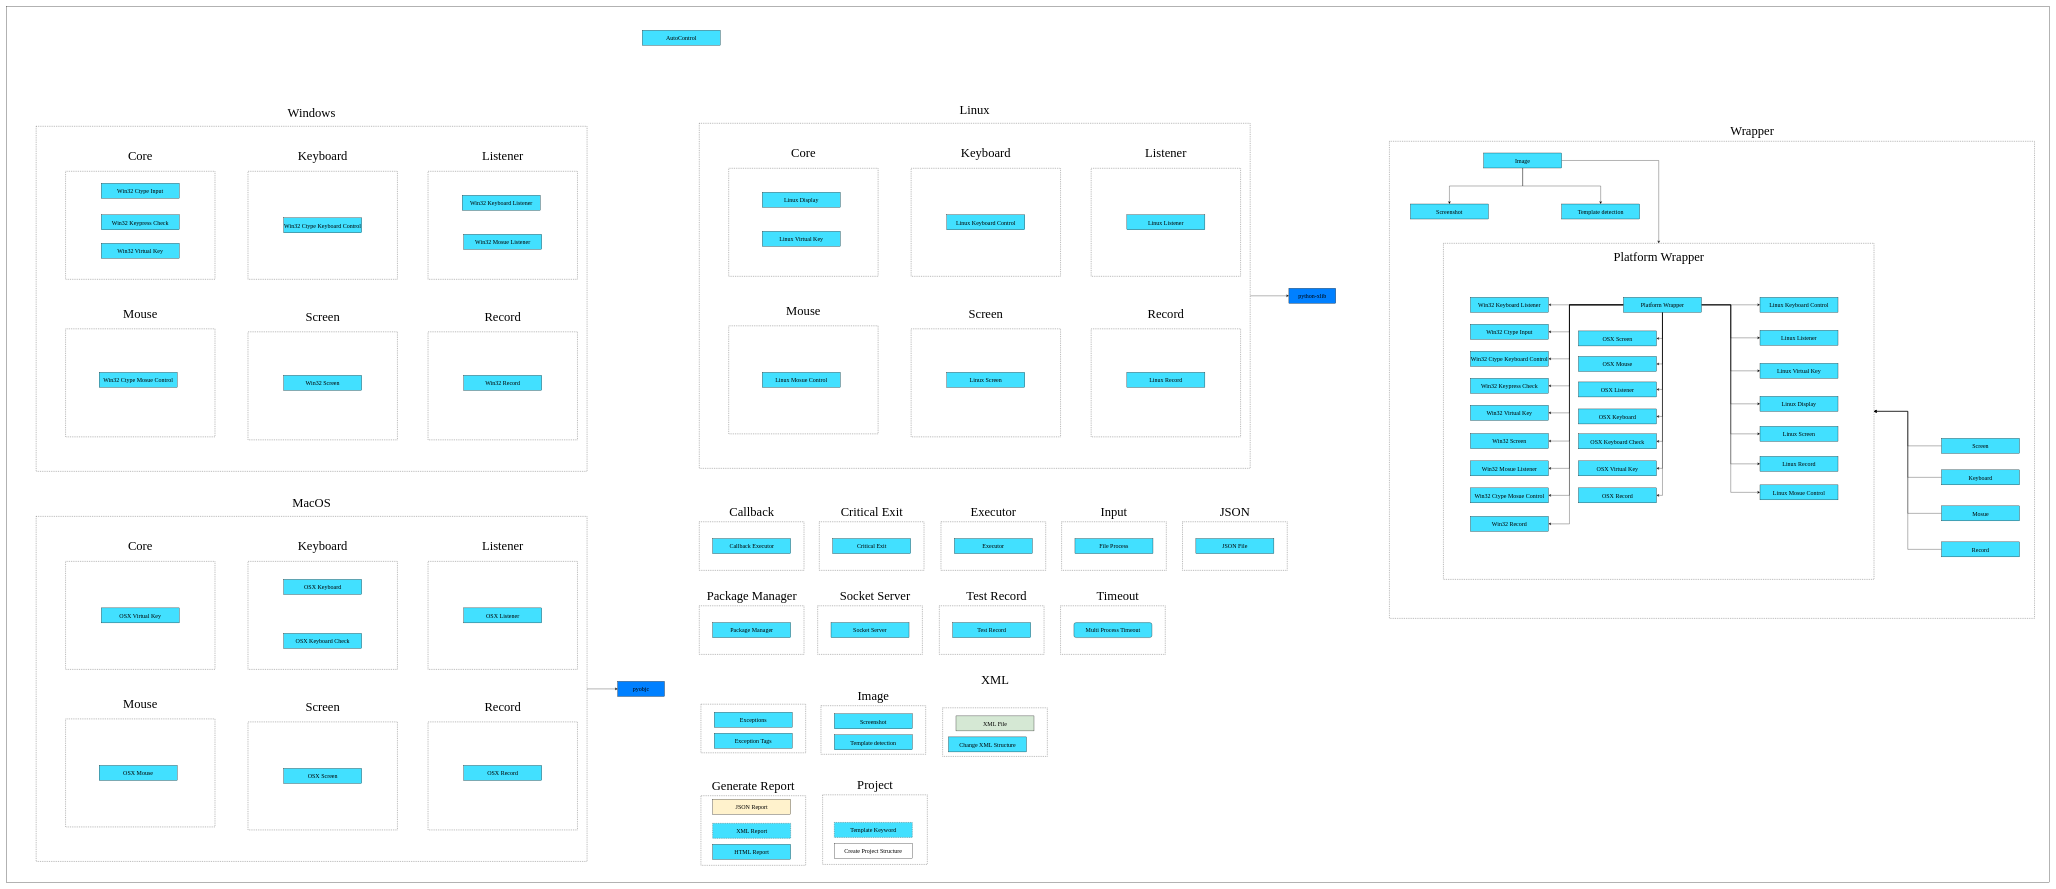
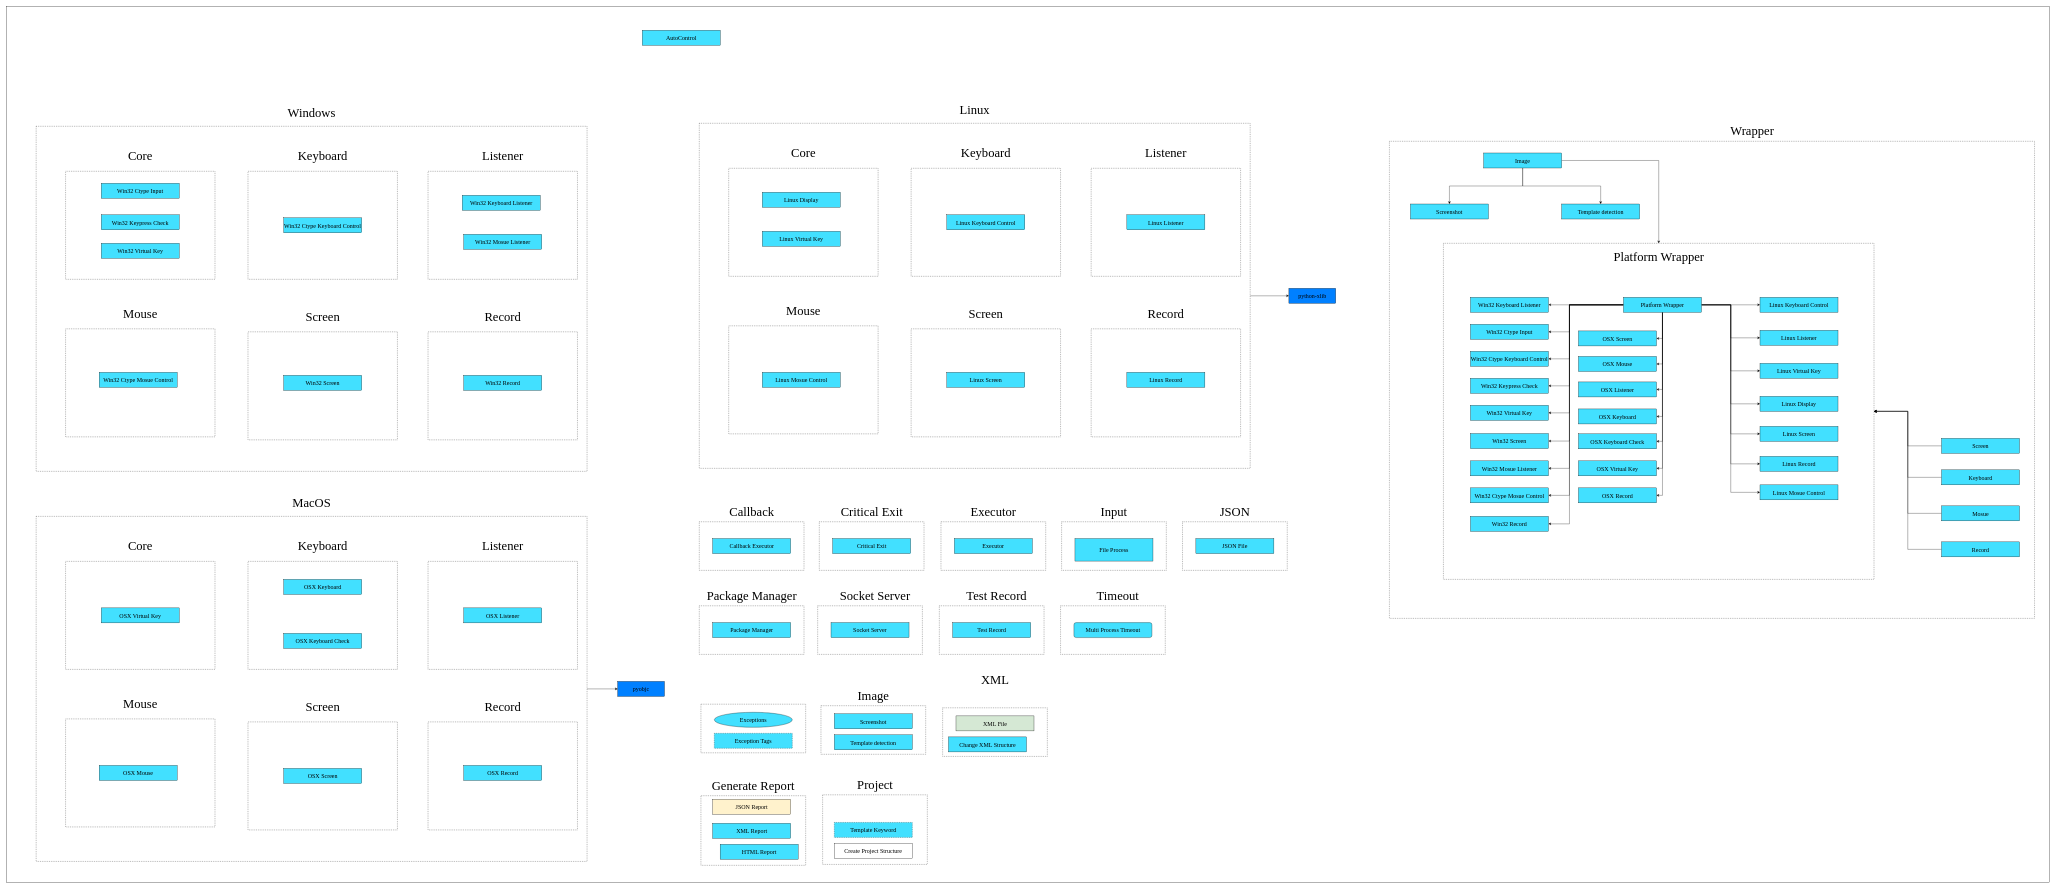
(1114, 546) -> (1114, 550)
(753, 720) -> (753, 720)
(753, 741) -> (753, 741)
(752, 831) -> (752, 831)
(752, 852) -> (759, 852)
